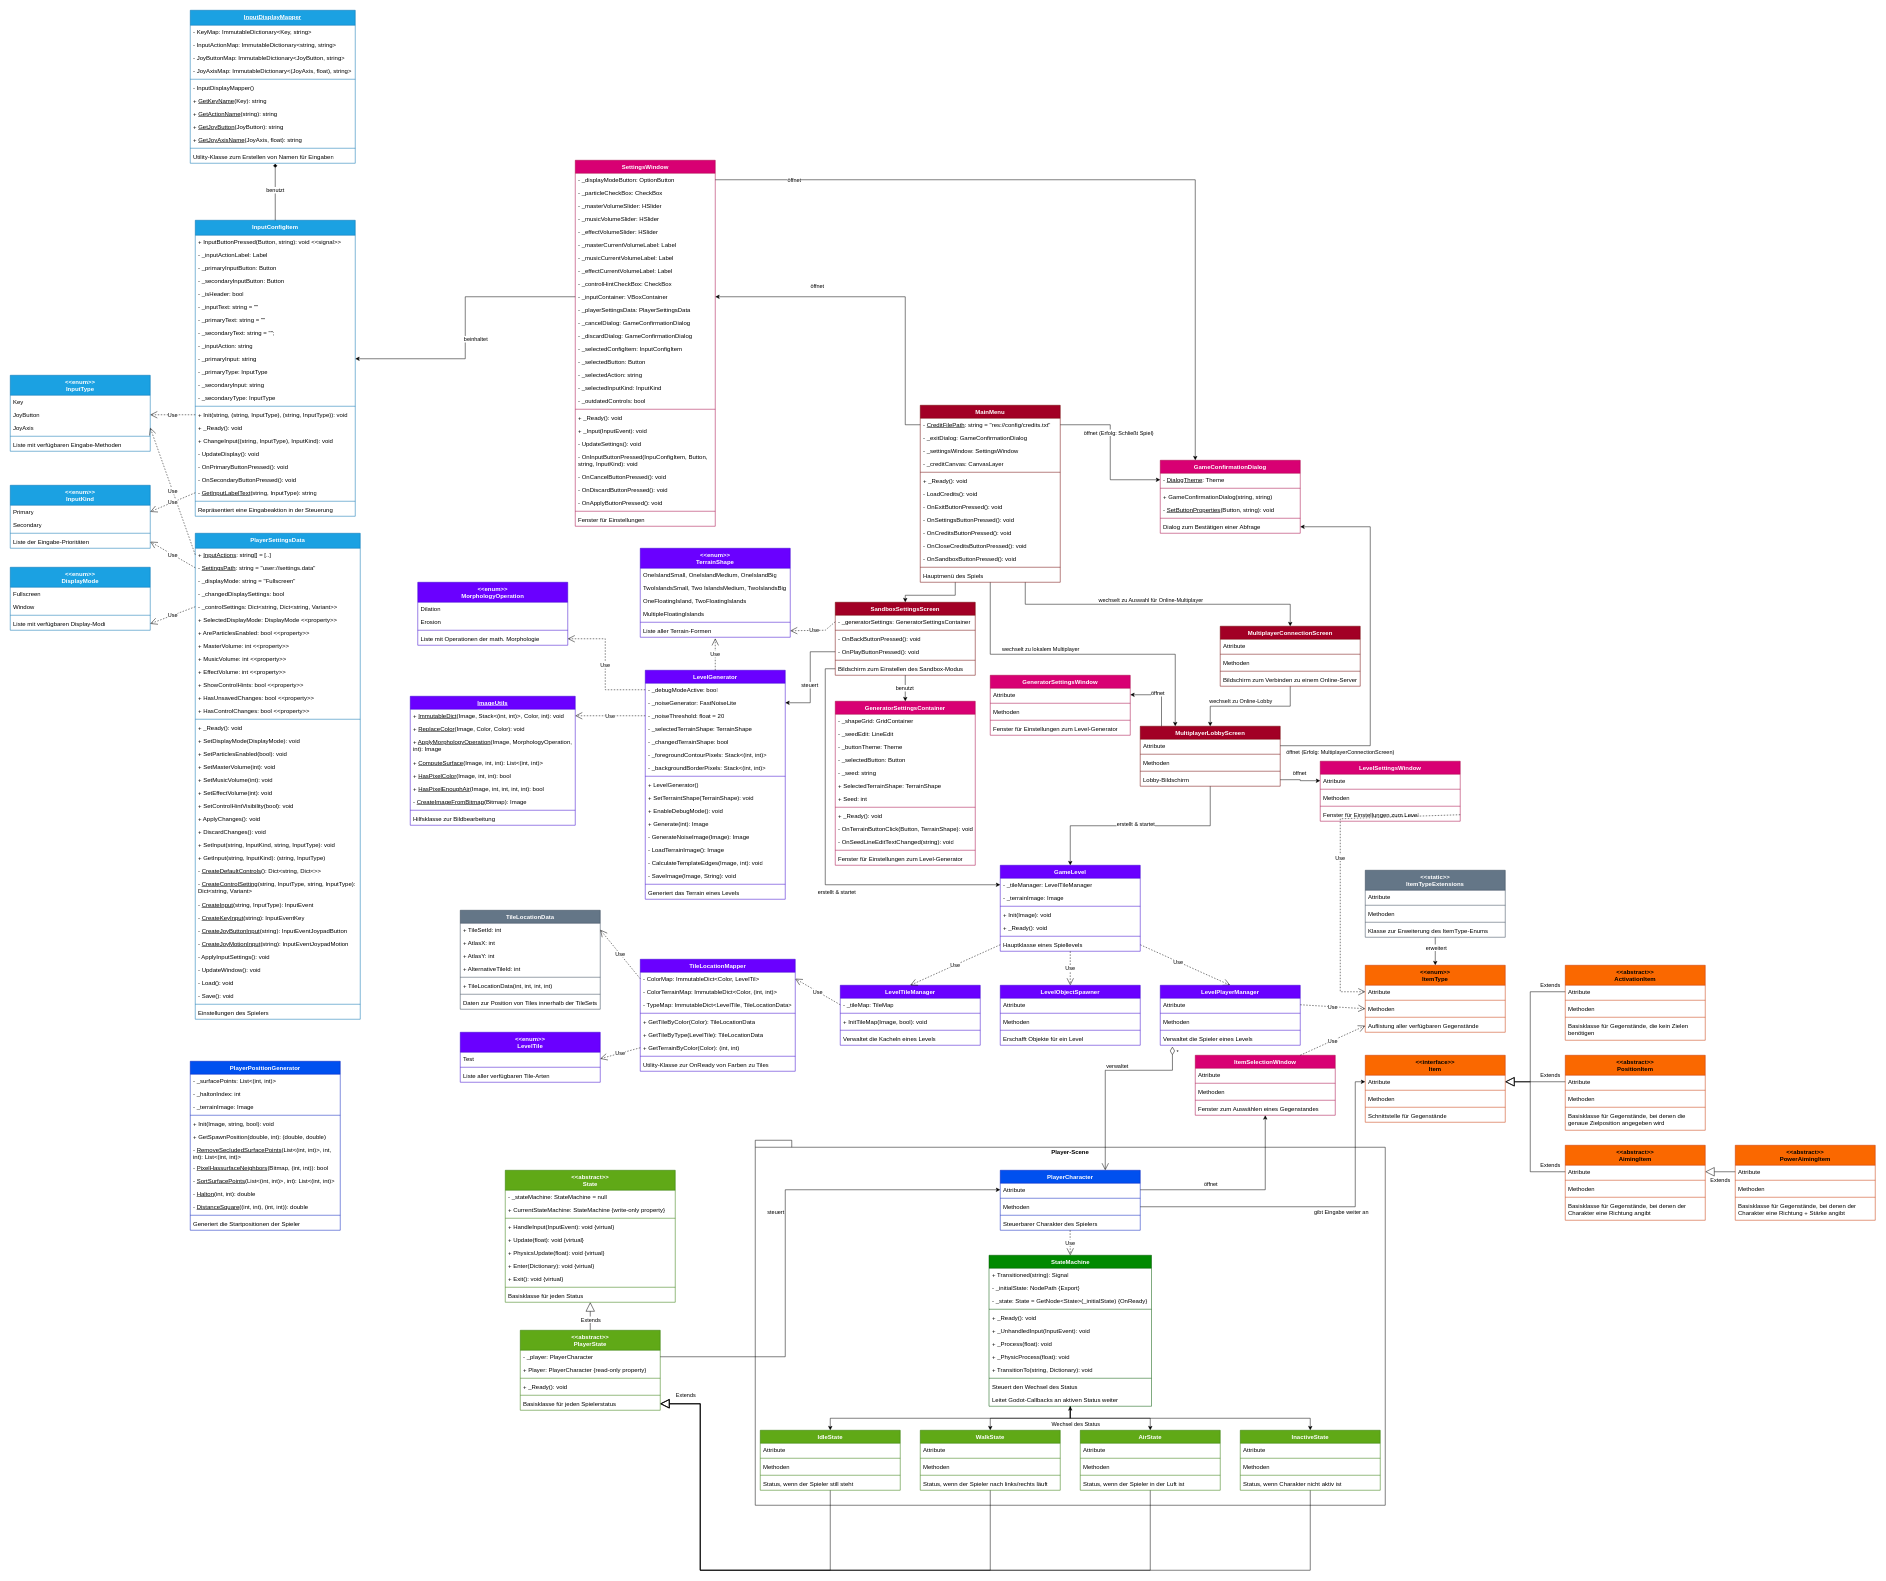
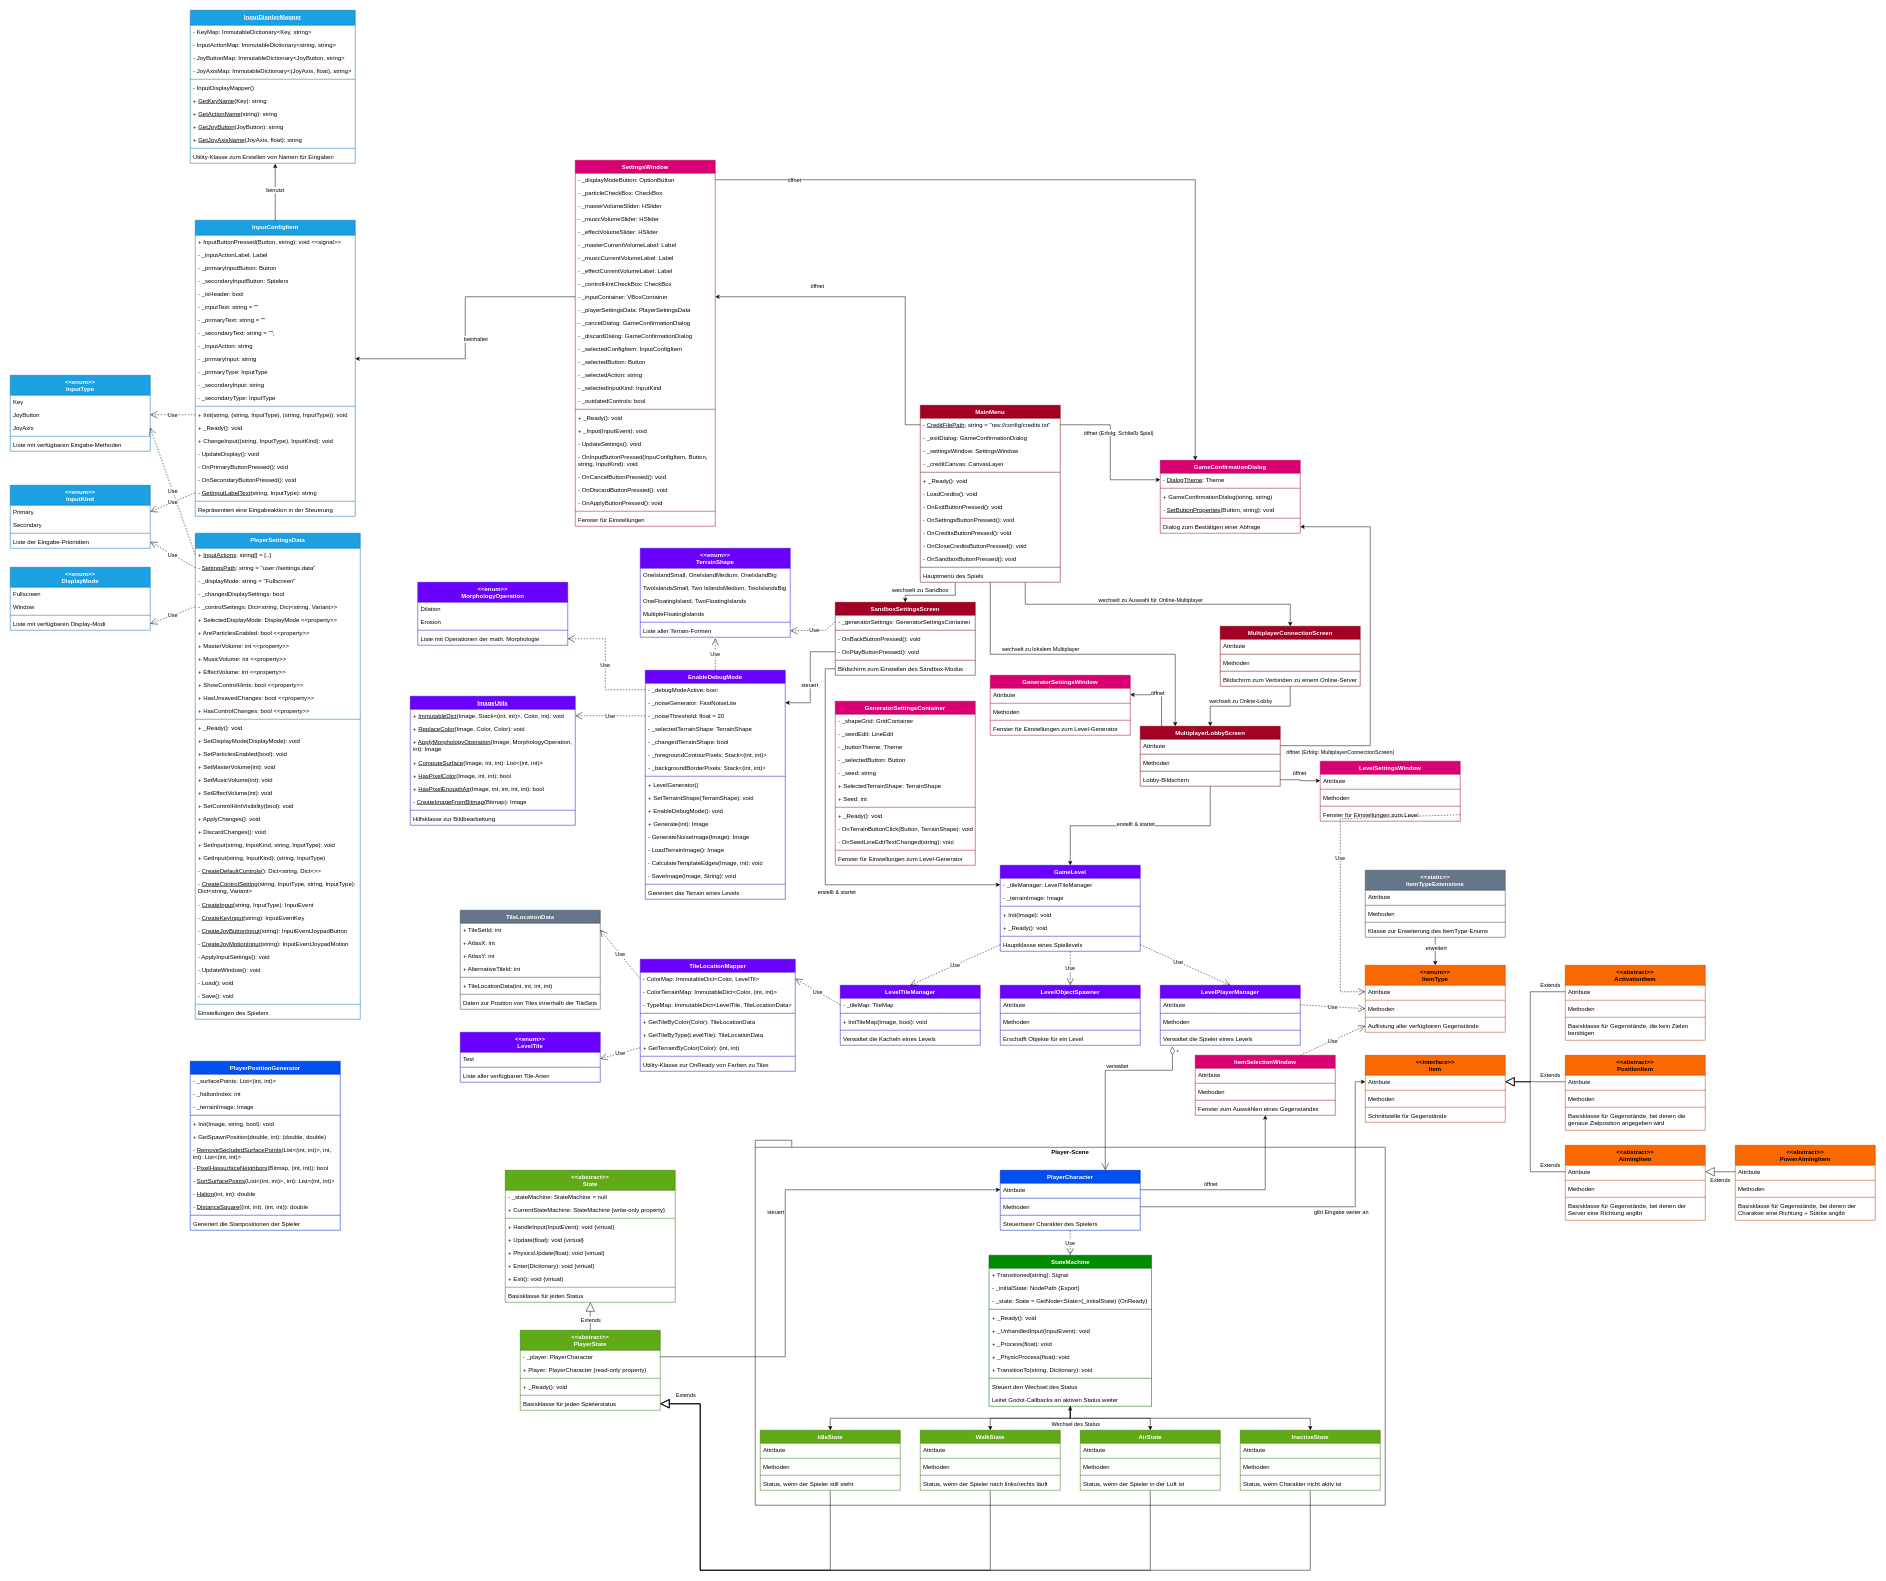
(275, 169) -> (275, 168)
(248, 281) -> (250, 281)
none -> (920, 590)
(715, 677) -> (715, 677)
(905, 691) -> none
(1636, 1210) -> (1636, 1210)
